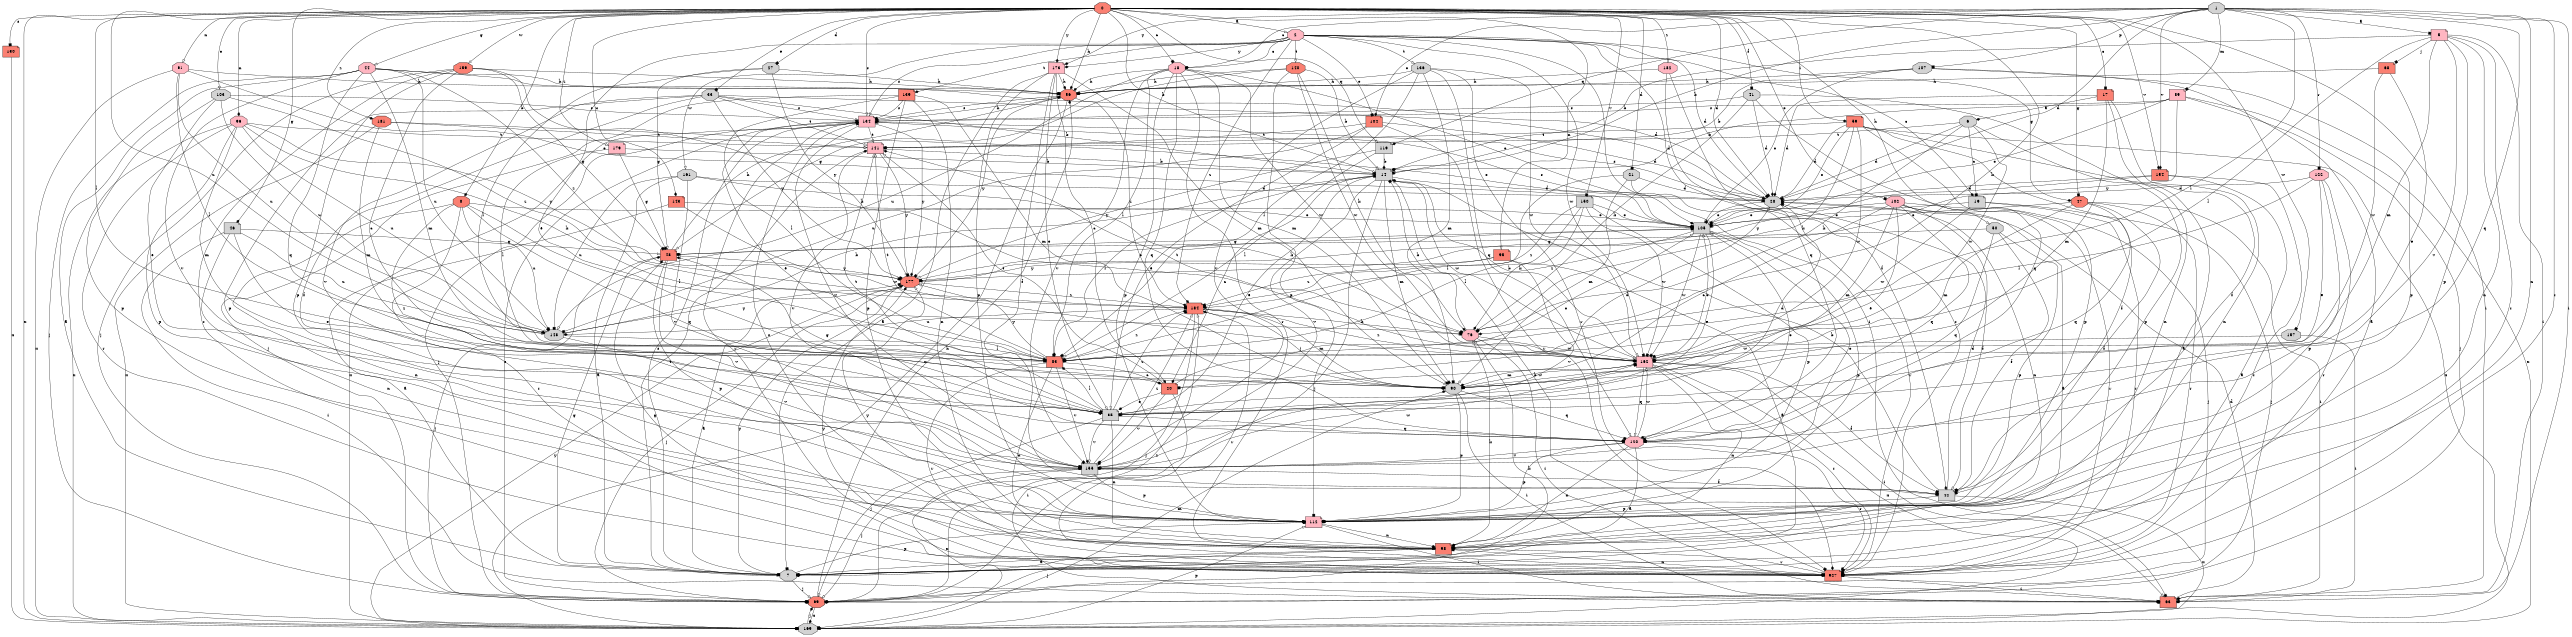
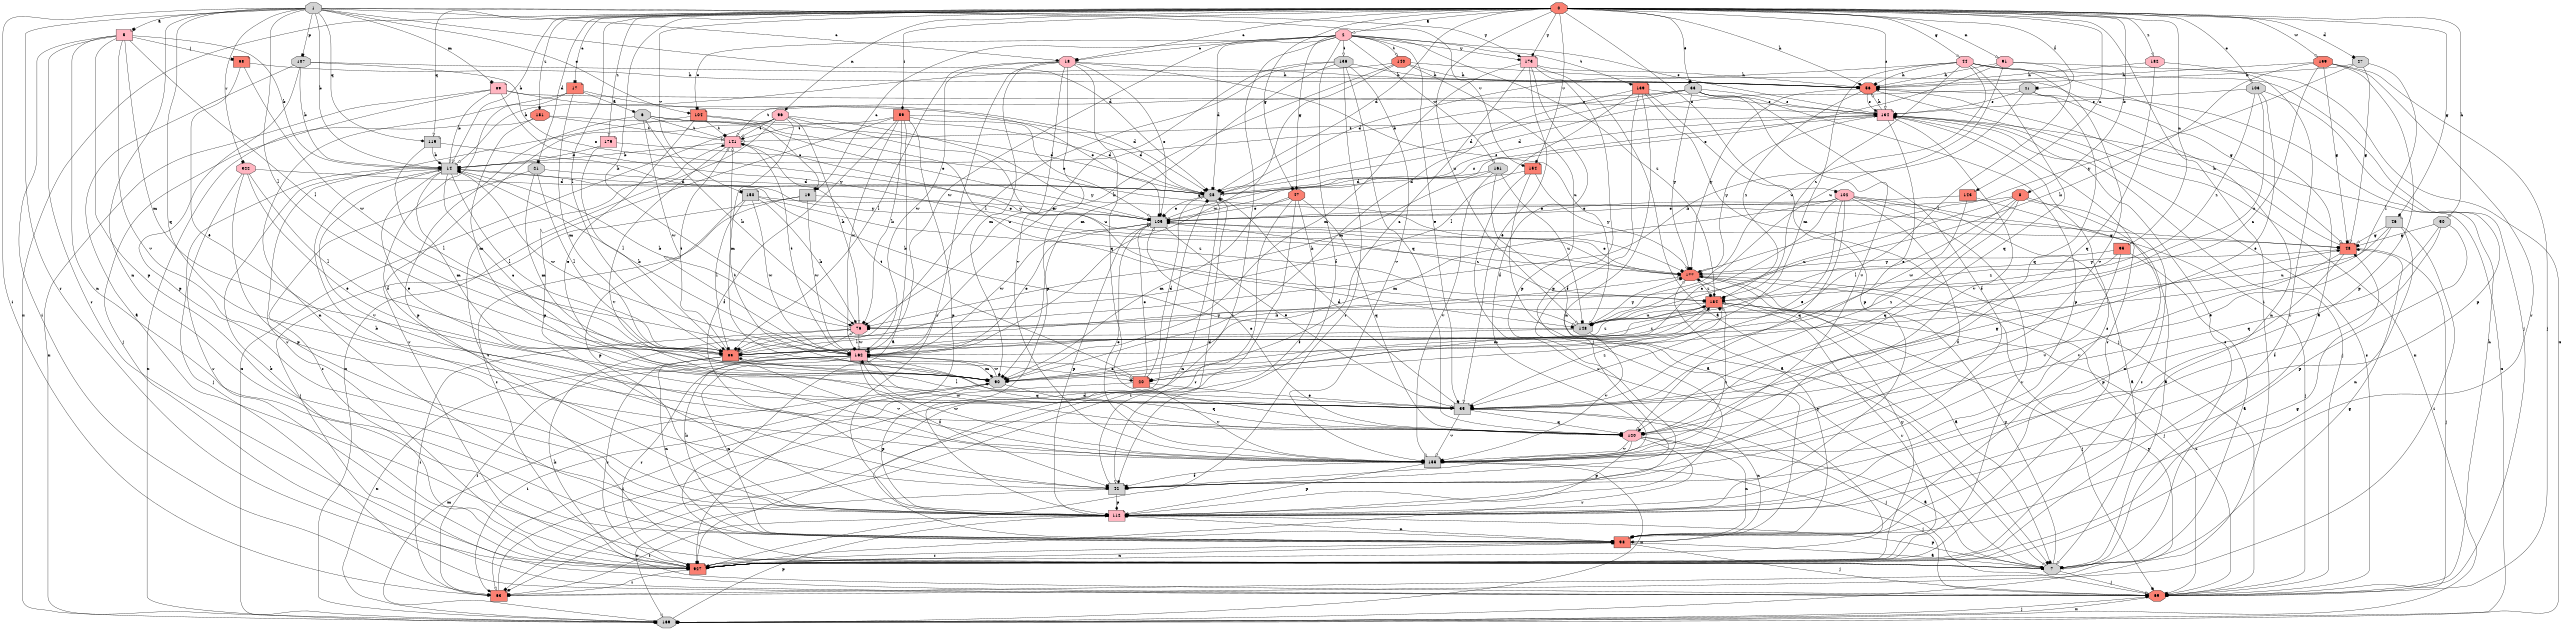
(11, 52) -> none
(2319, 175) -> (246, 169)
(2291, 335) -> none
none -> (1639, 459)
